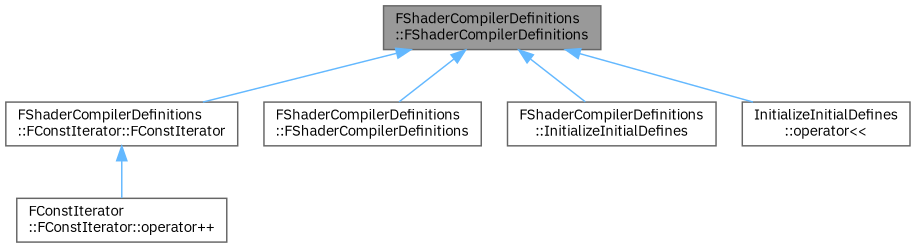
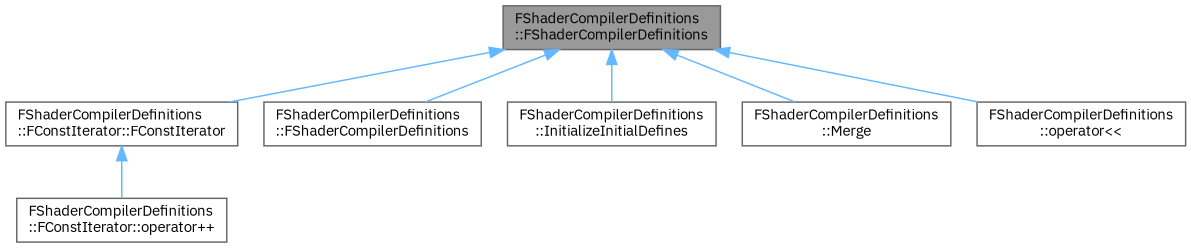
(826, 124) -> (1081, 124)
none -> (847, 124)
(122, 220) -> (122, 220)
